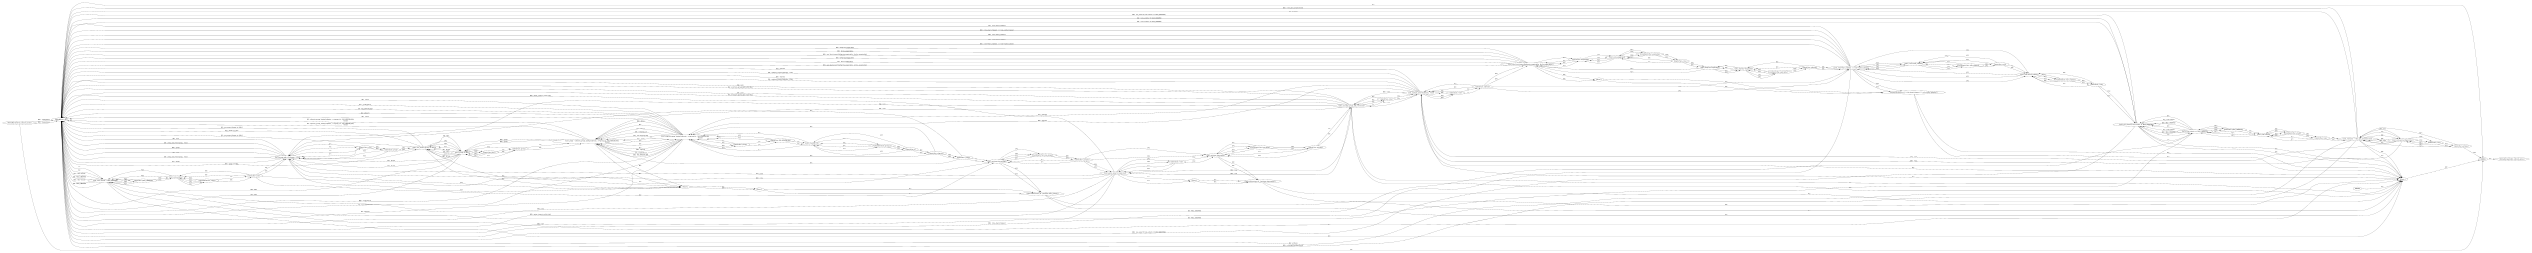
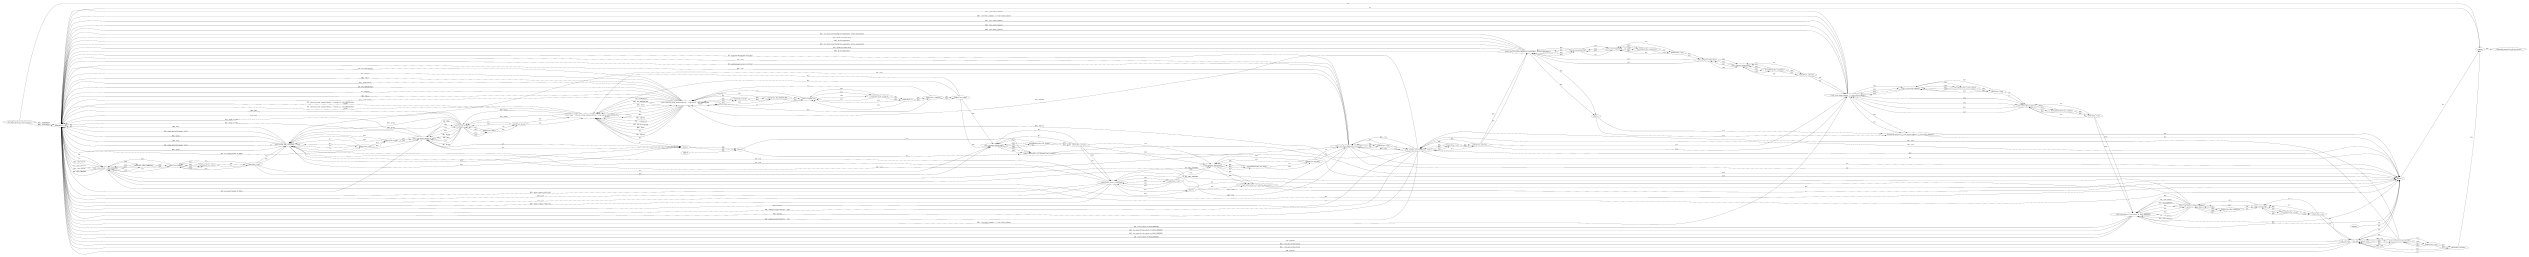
(1288, 5) -> (1234, 8)
none -> (685, 153)
